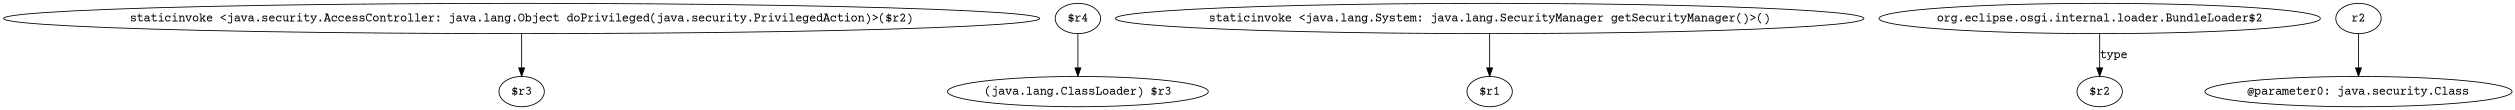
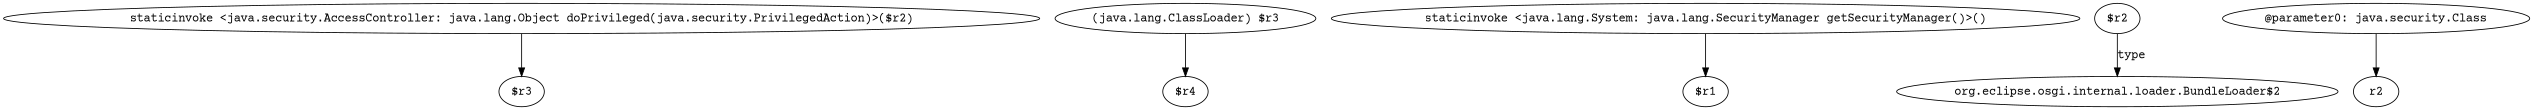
(1078, 51) -> (1185, 51)
(2100, 51) -> (2117, 51)
(2358, 51) -> (2376, 51)
